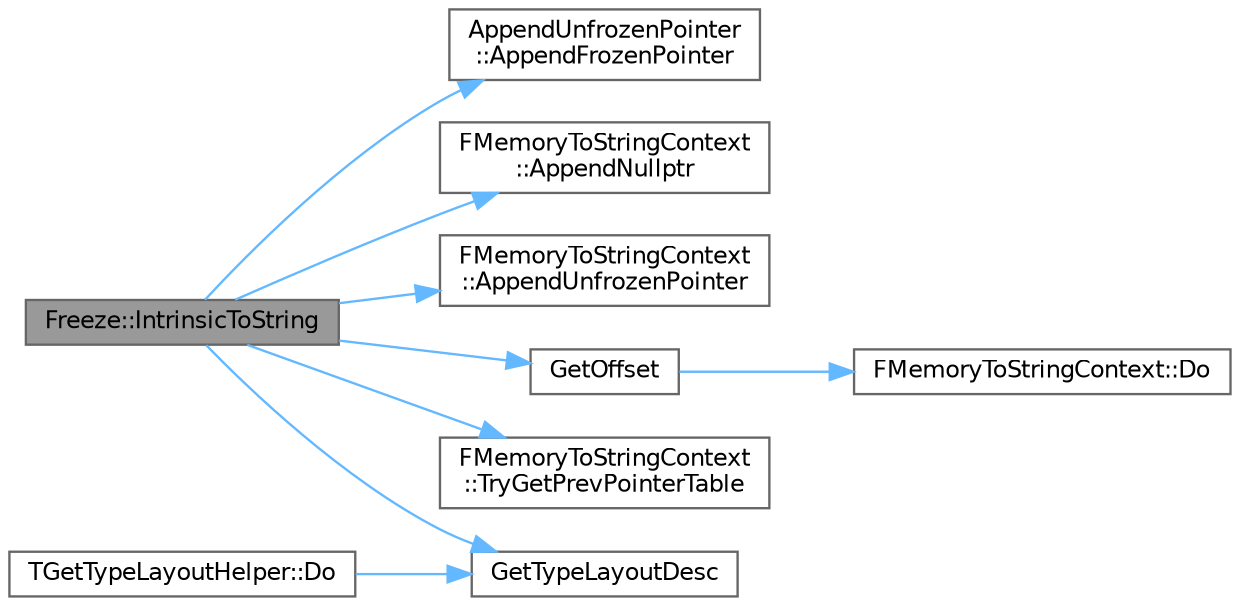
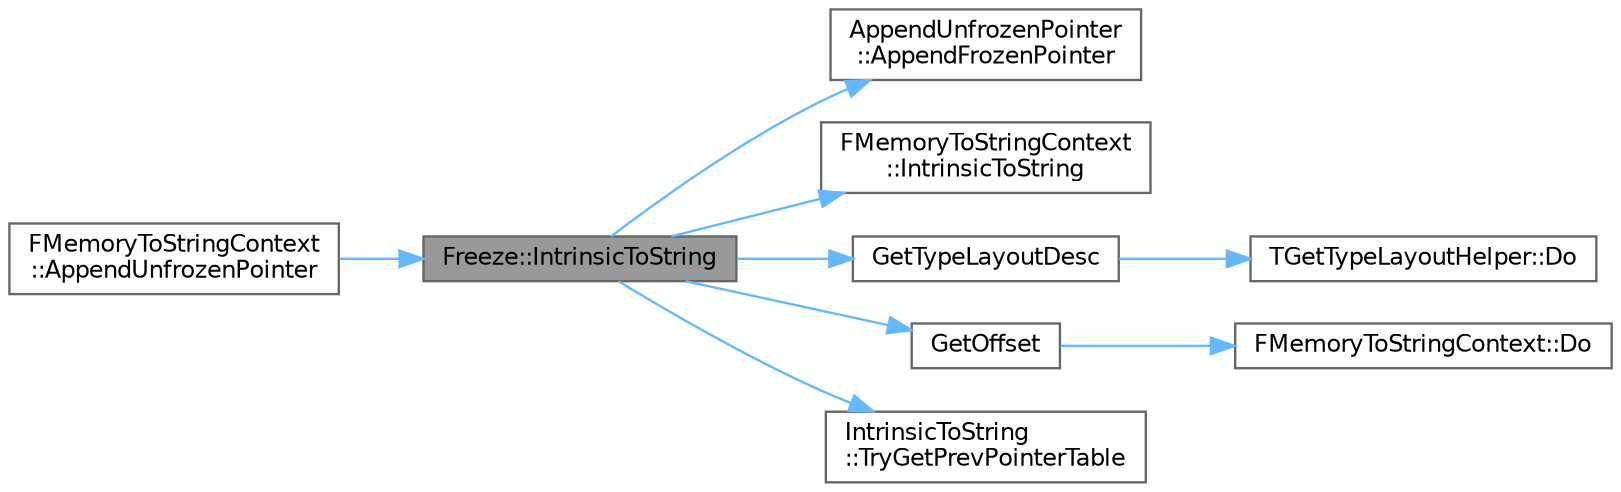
(605, 158) -> (986, 158)
(378, 298) -> (369, 259)
(605, 473) -> (986, 447)
(402, 574) -> (1173, 259)
